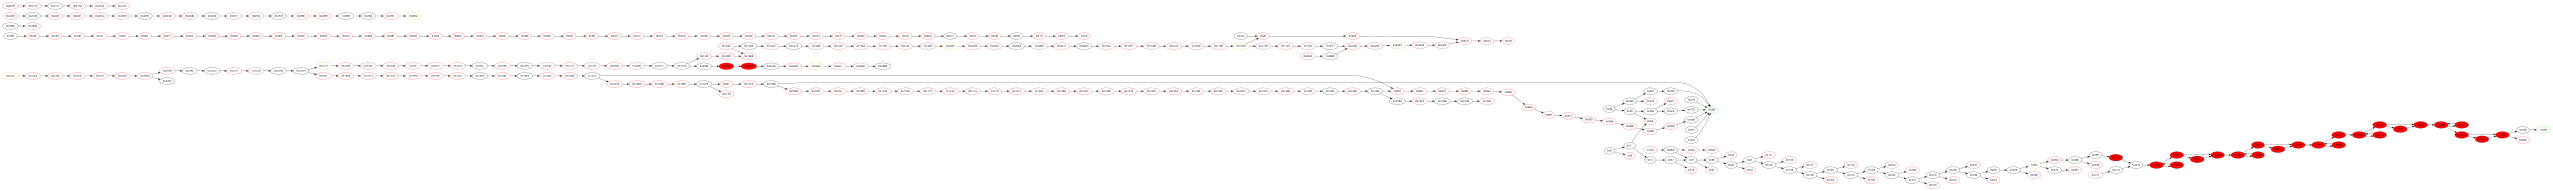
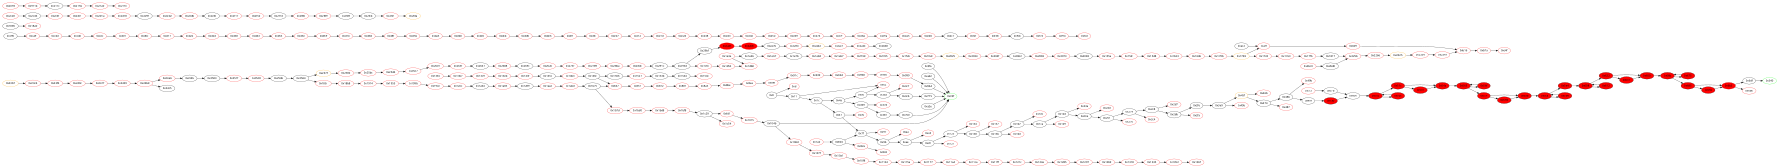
(1206, 91) -> none
none -> (827, 101)
(2064, 160) -> (1274, 100)
